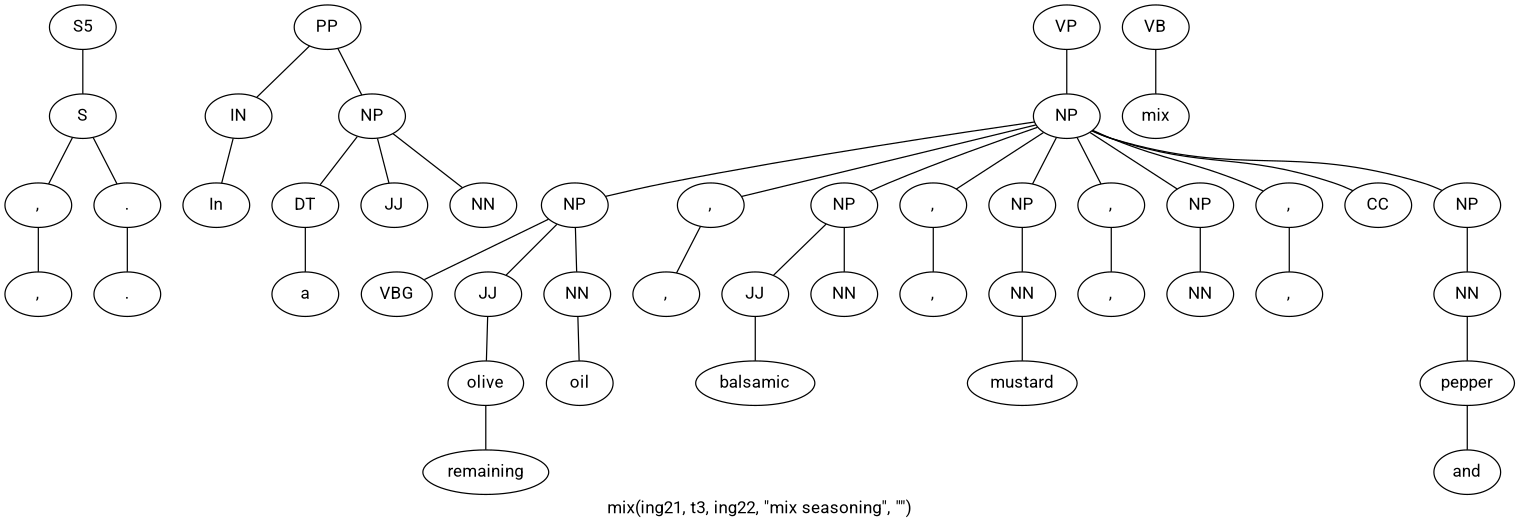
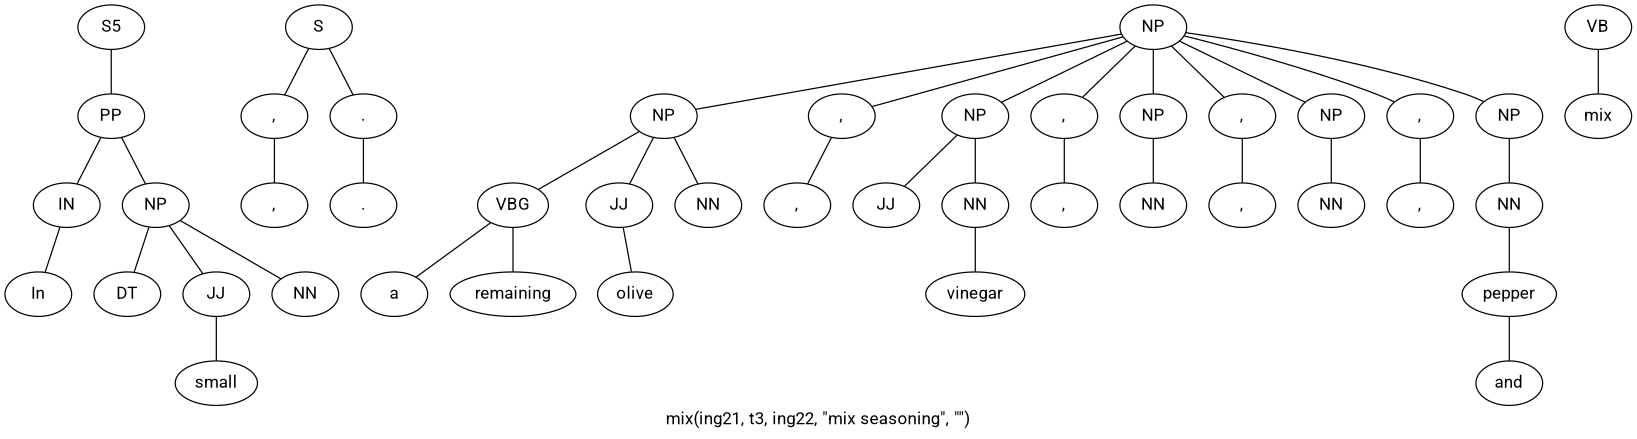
(1067, 27) -> none
(83, 72) -> (111, 72)
(1378, 205) -> none
(305, 250) -> (453, 250)
none -> (975, 294)
none -> (216, 383)
(580, 383) -> none
(755, 383) -> none
(1022, 383) -> none
(486, 428) -> (513, 250)
